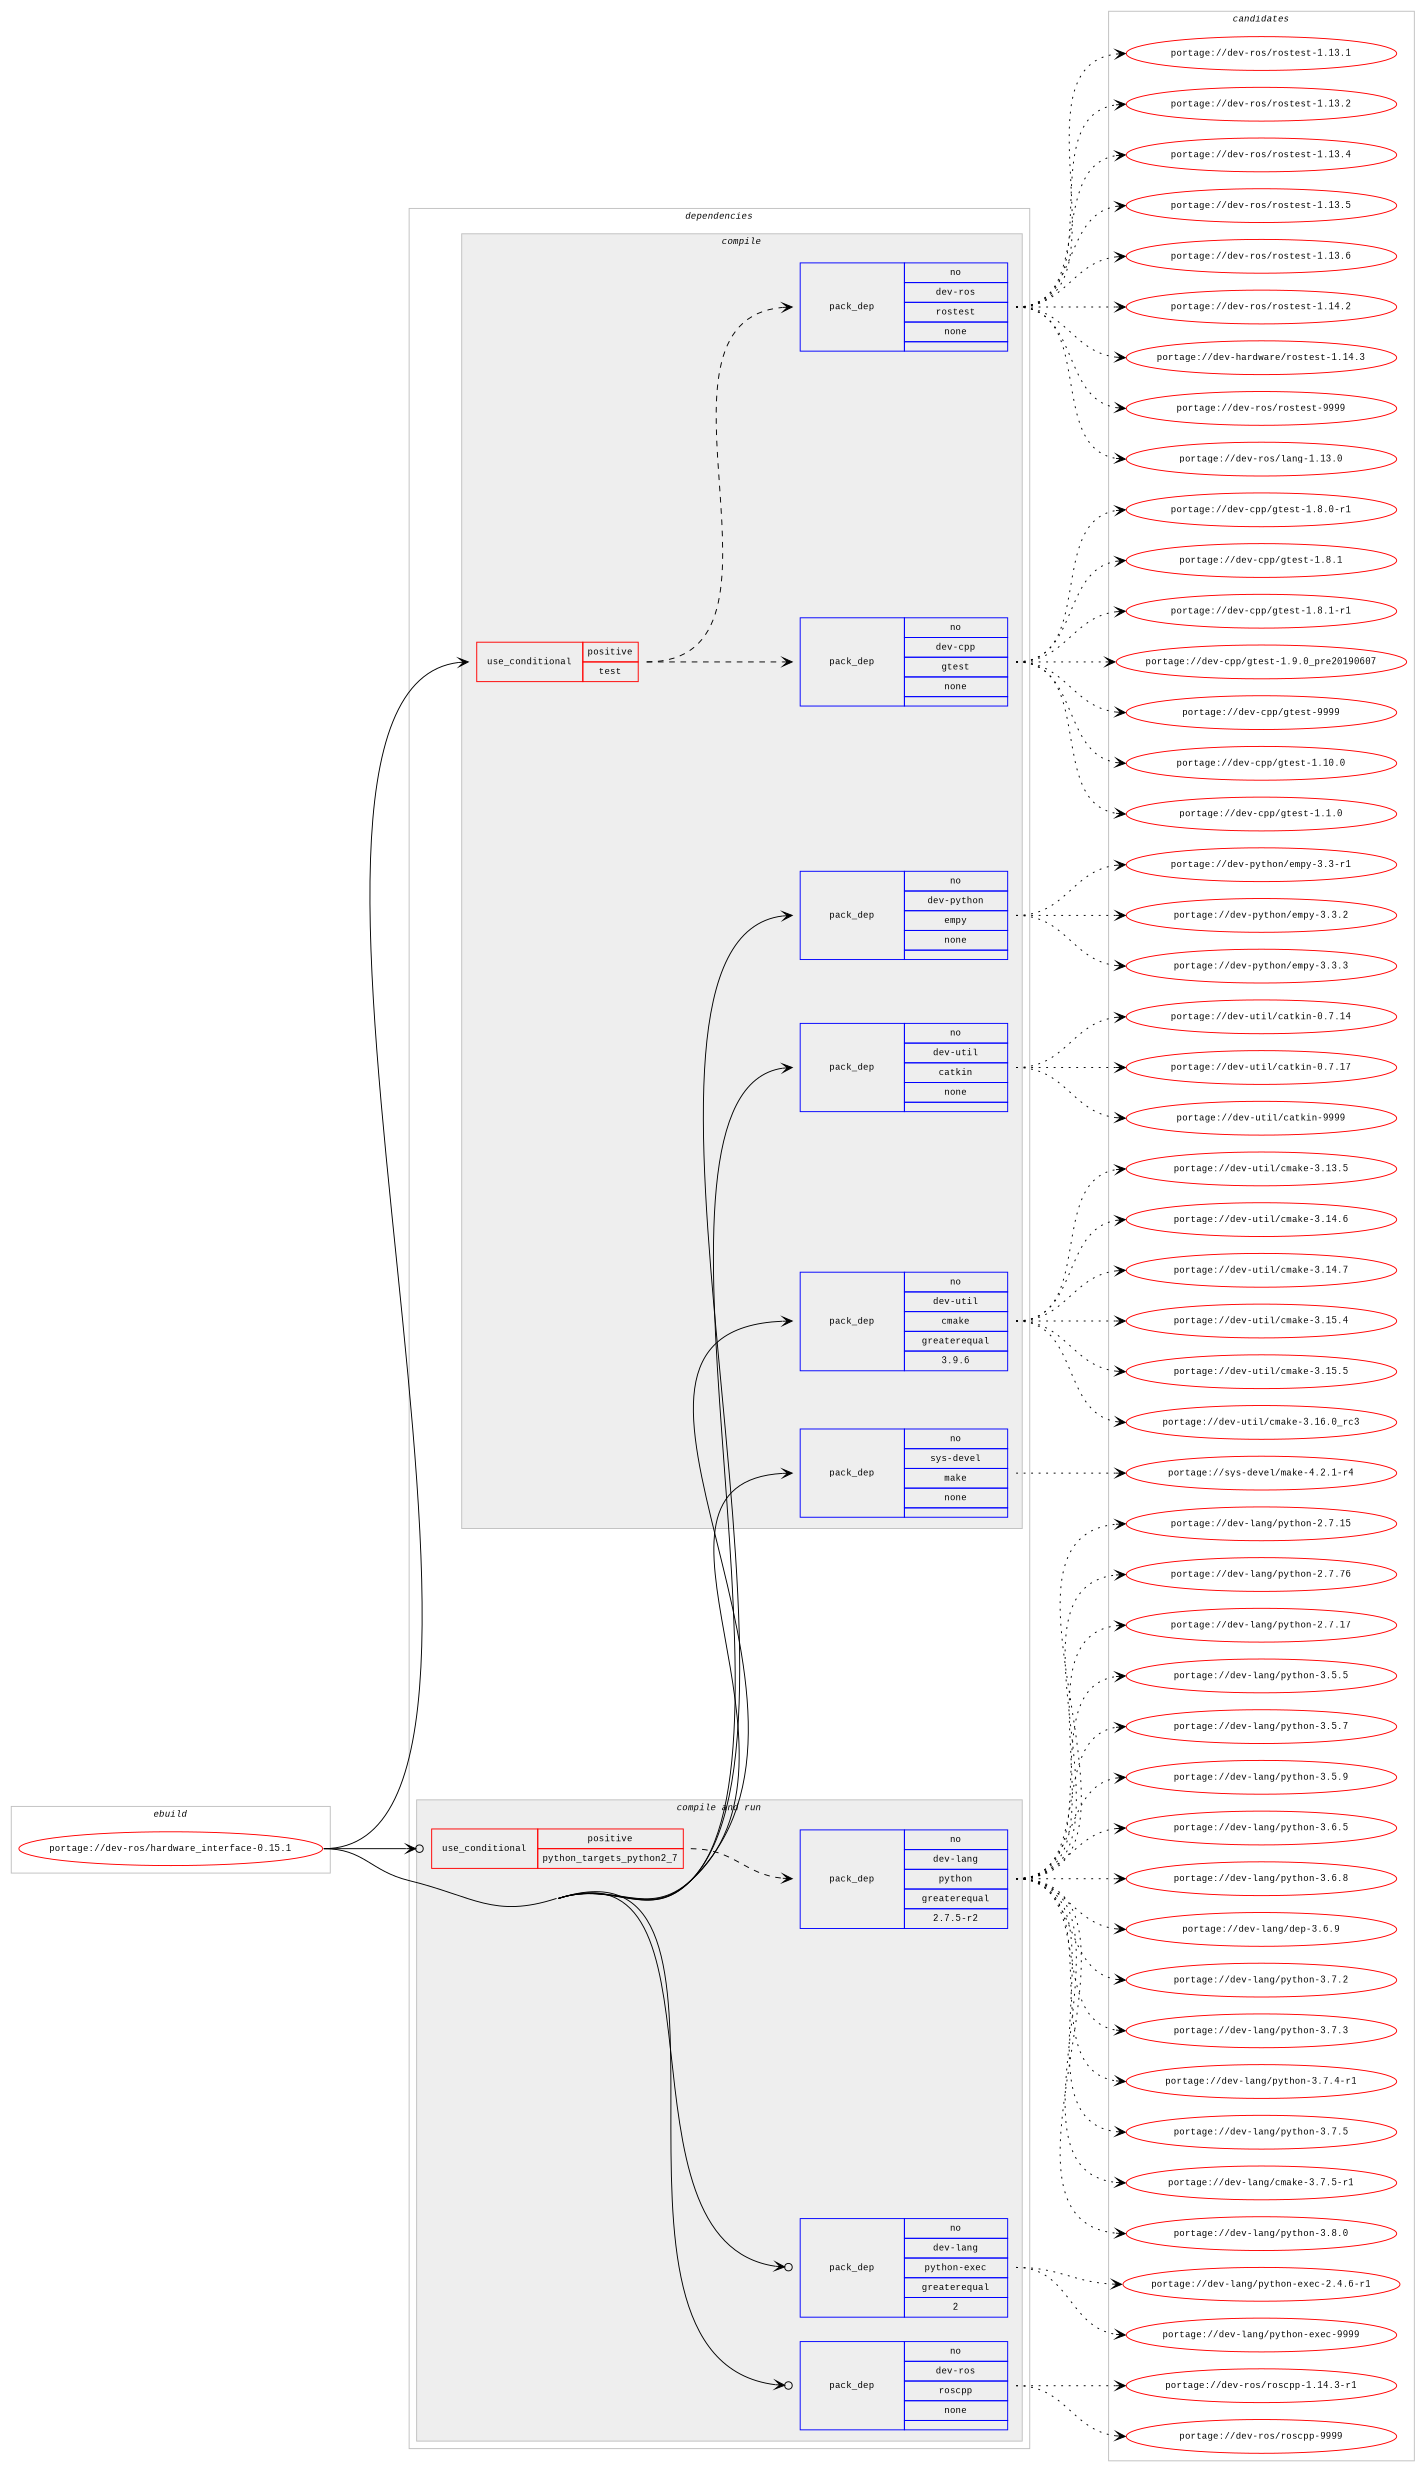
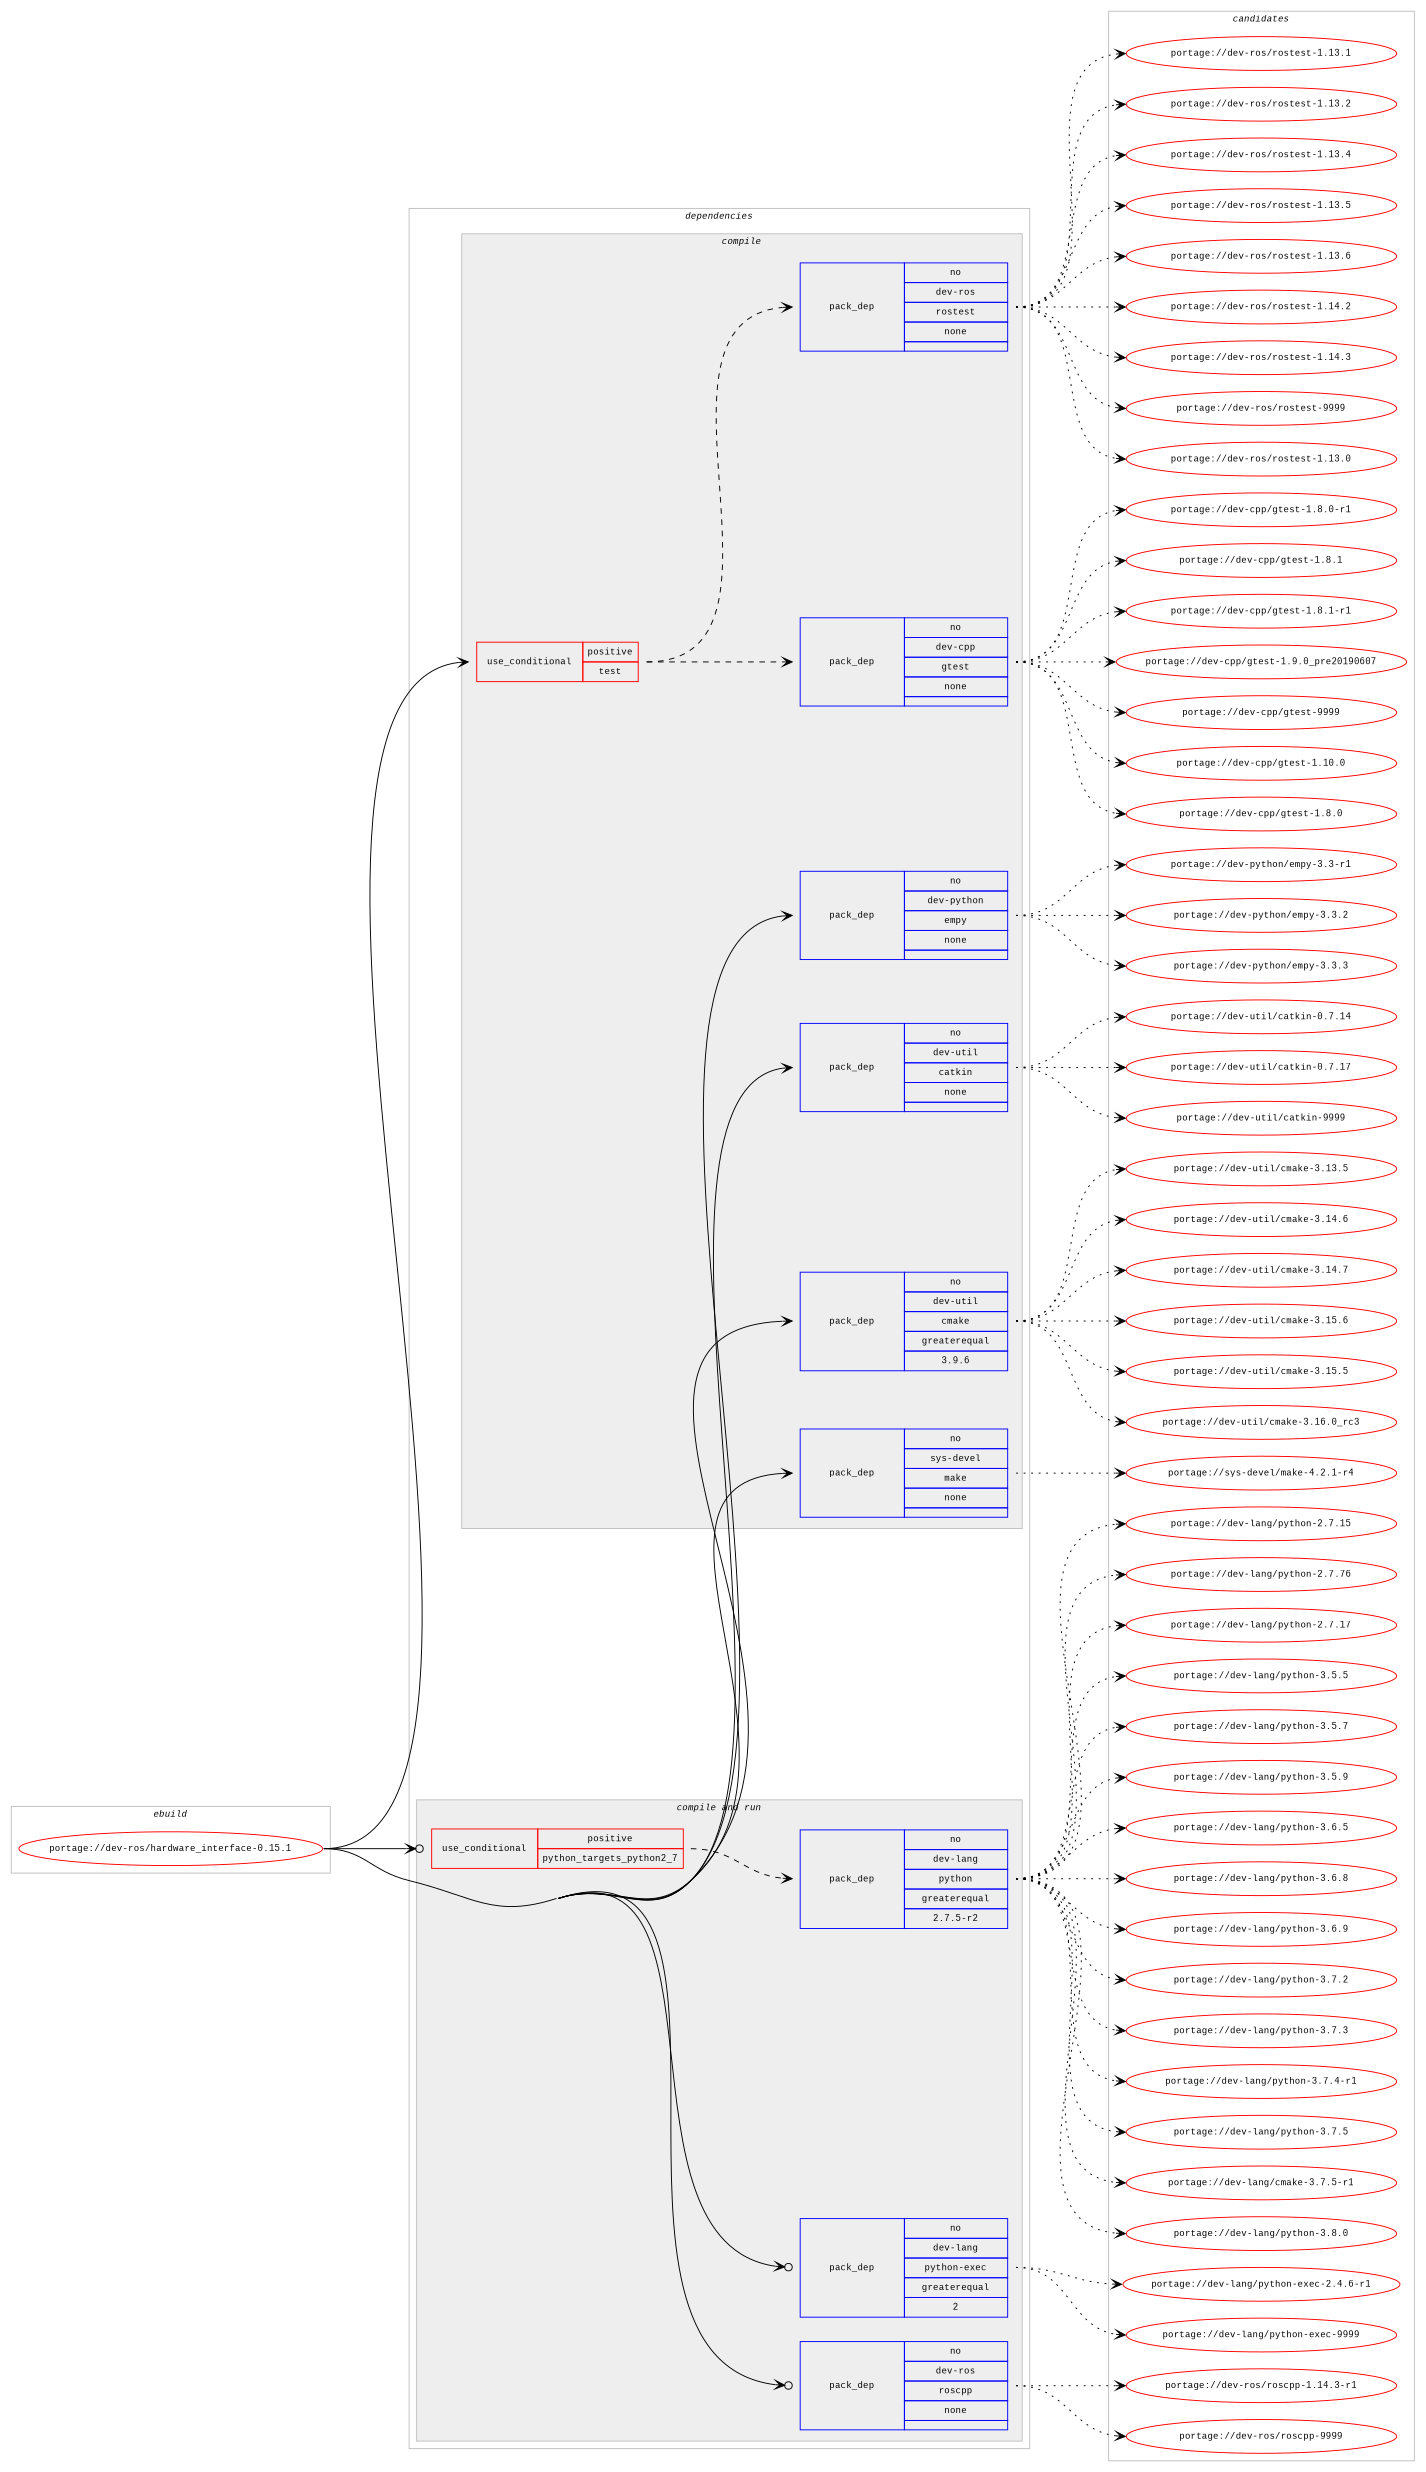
(1261, 358) -> (1261, 358)
(1261, 459) -> (1261, 459)
(1261, 814) -> (1261, 814)
(1261, 1321) -> (1261, 1321)
(1261, 1929) -> (1261, 1929)
